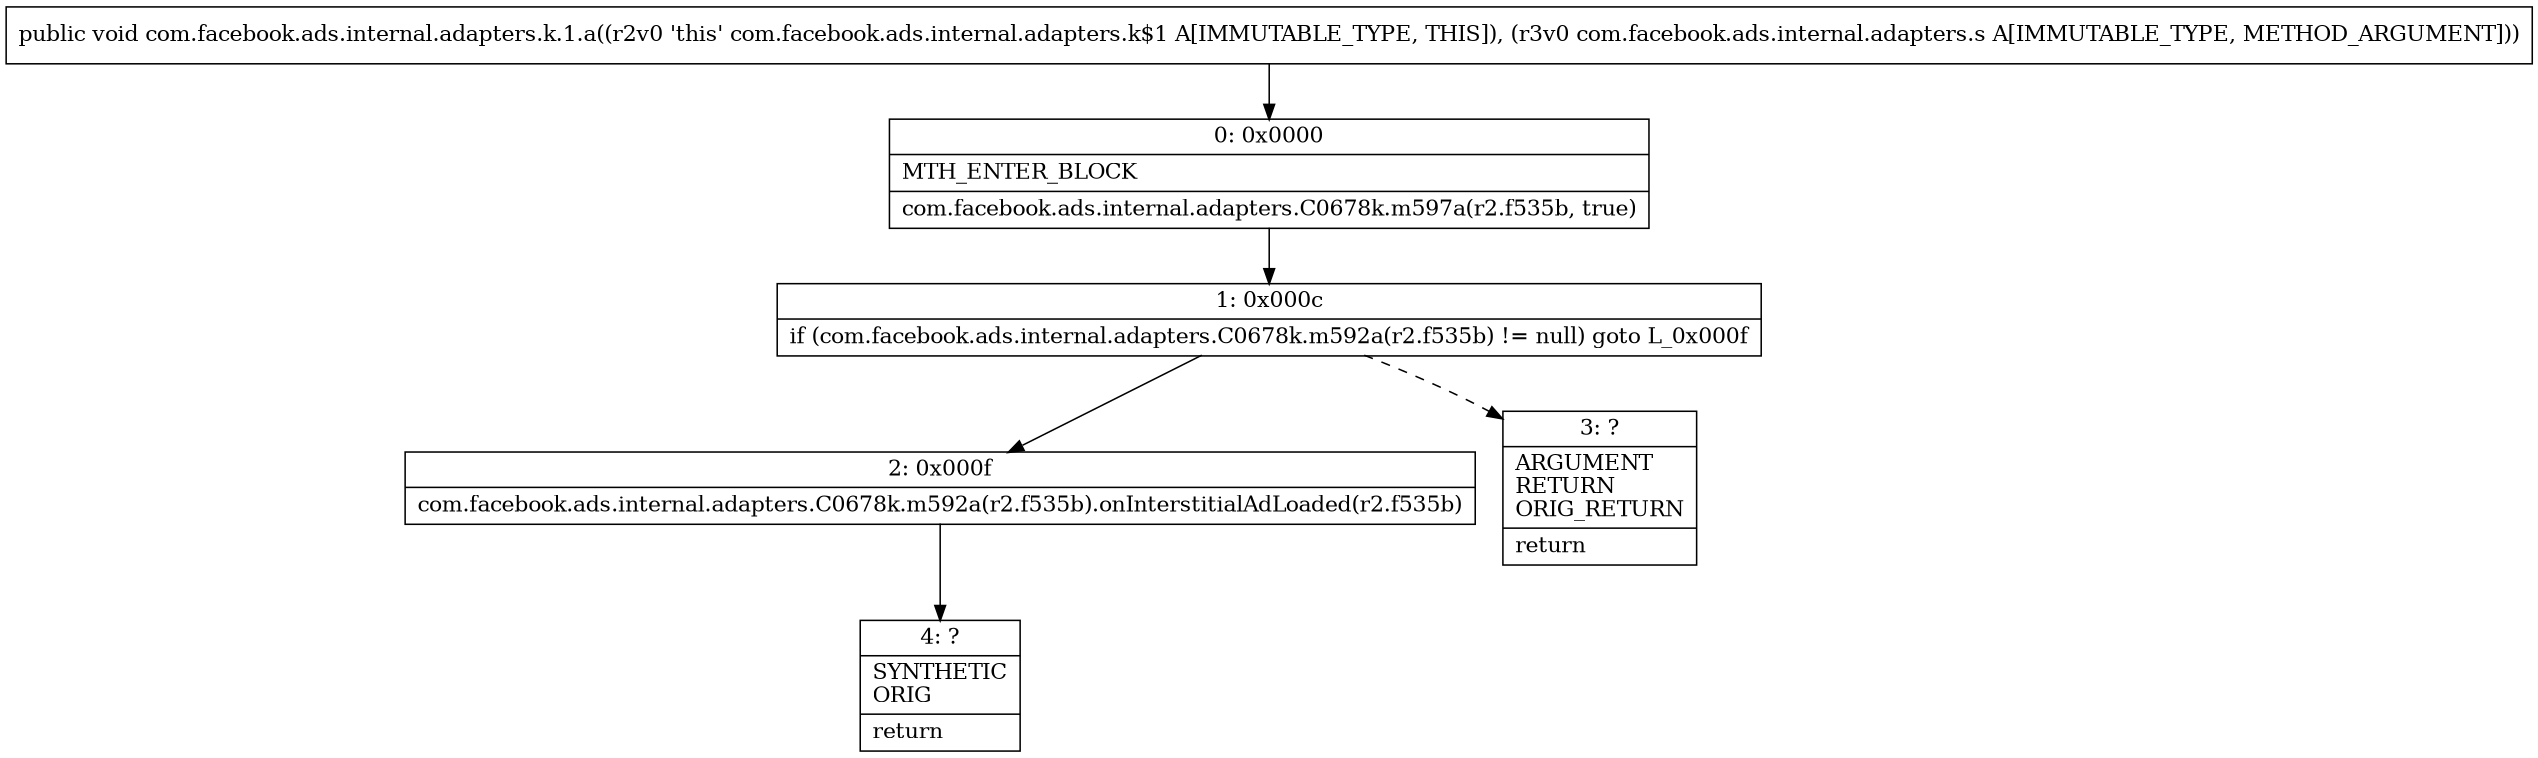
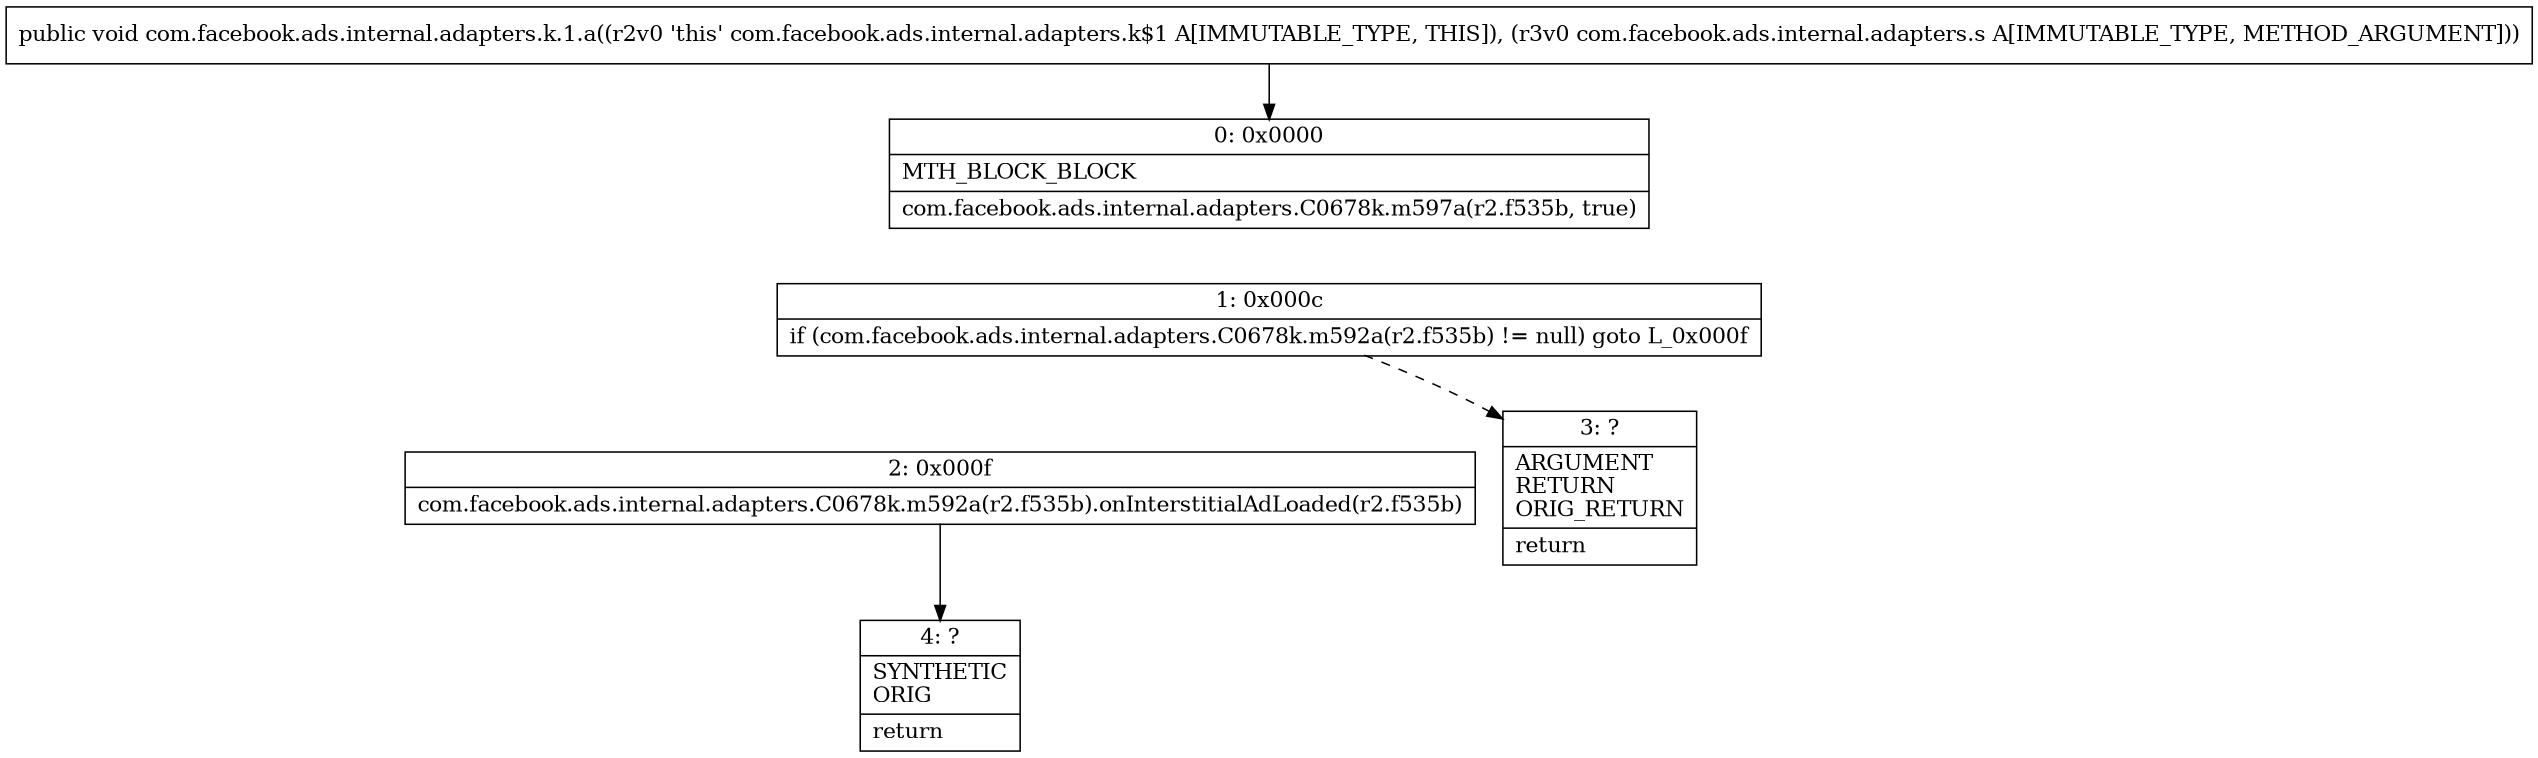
(1020, 172) -> (1019, 172)
(1269, 248) -> none
(1112, 400) -> none
